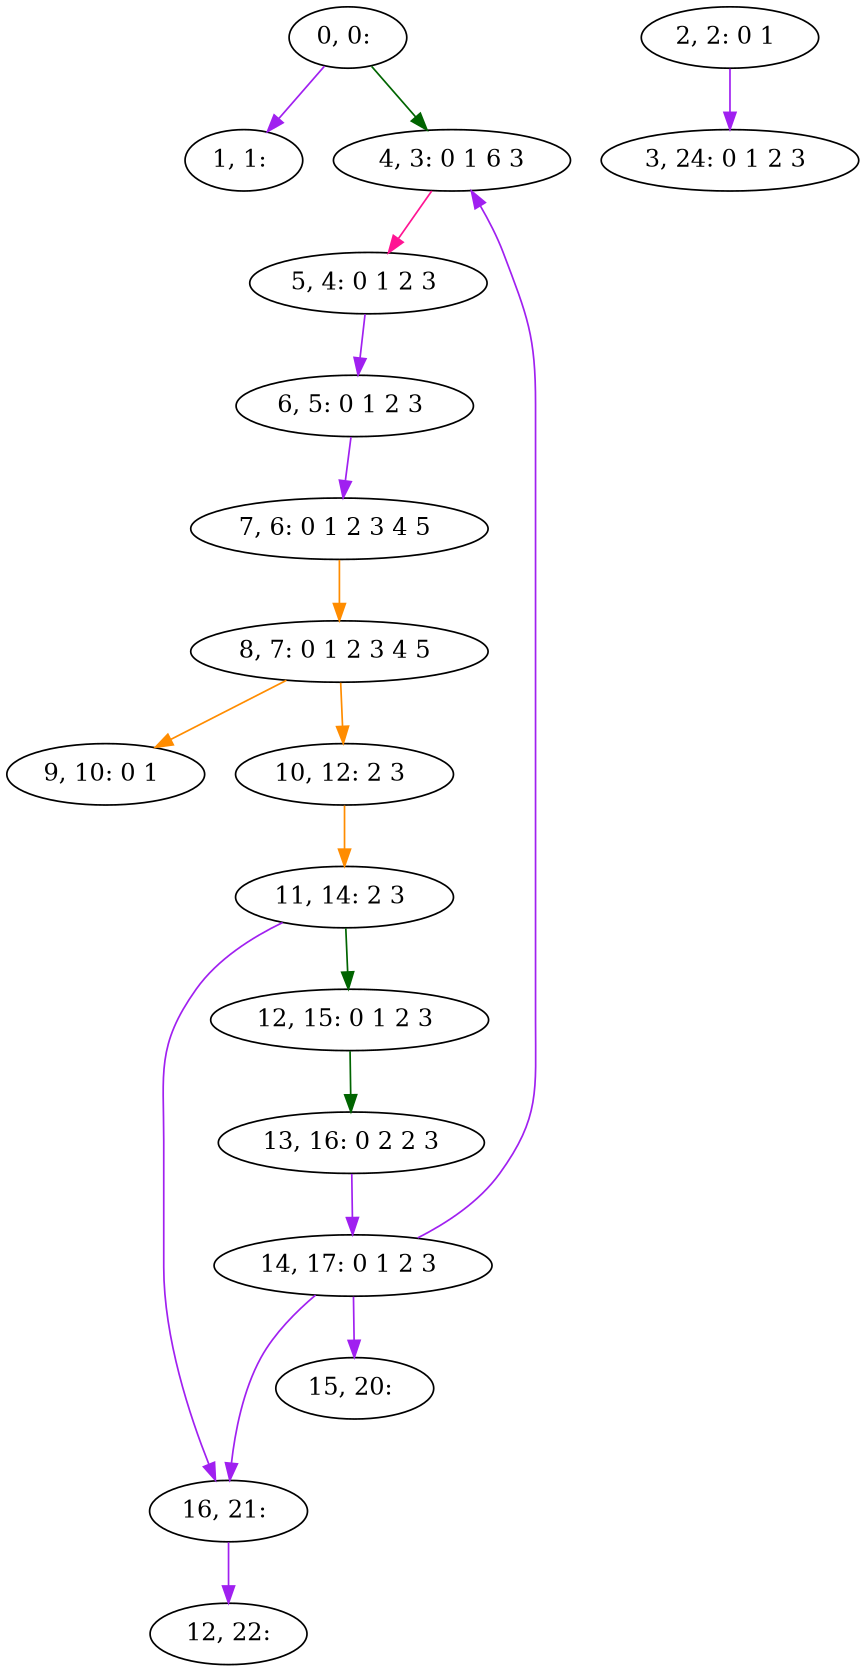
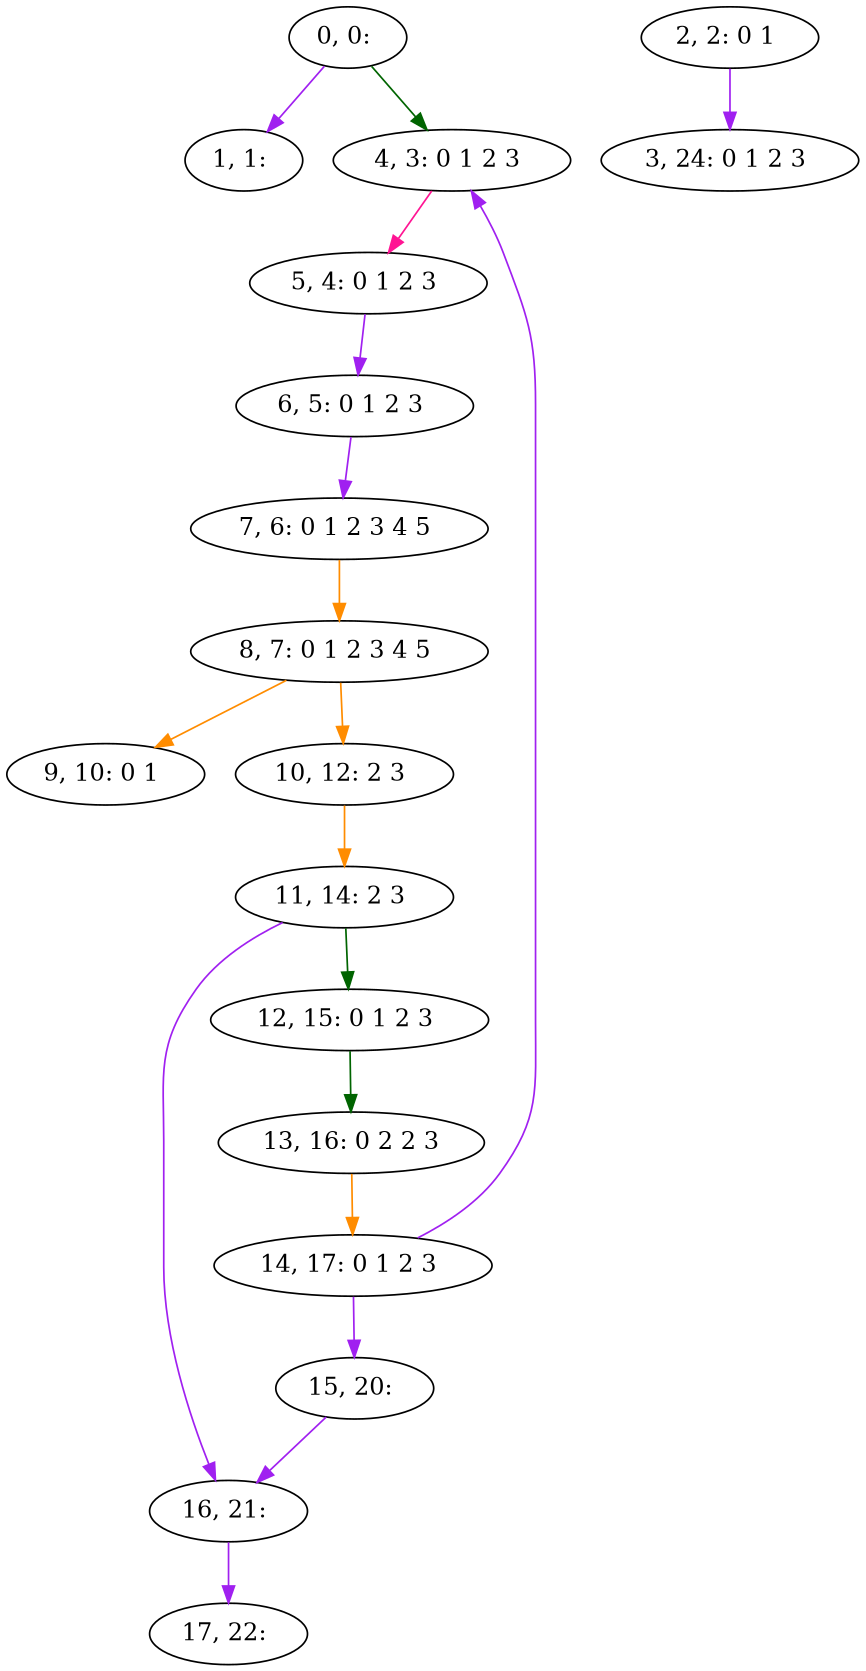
(452, 160) -> (452, 160)
(352, 1196) -> (352, 1196)
(255, 1370) -> (298, 1444)
(229, 1634) -> (229, 1634)
